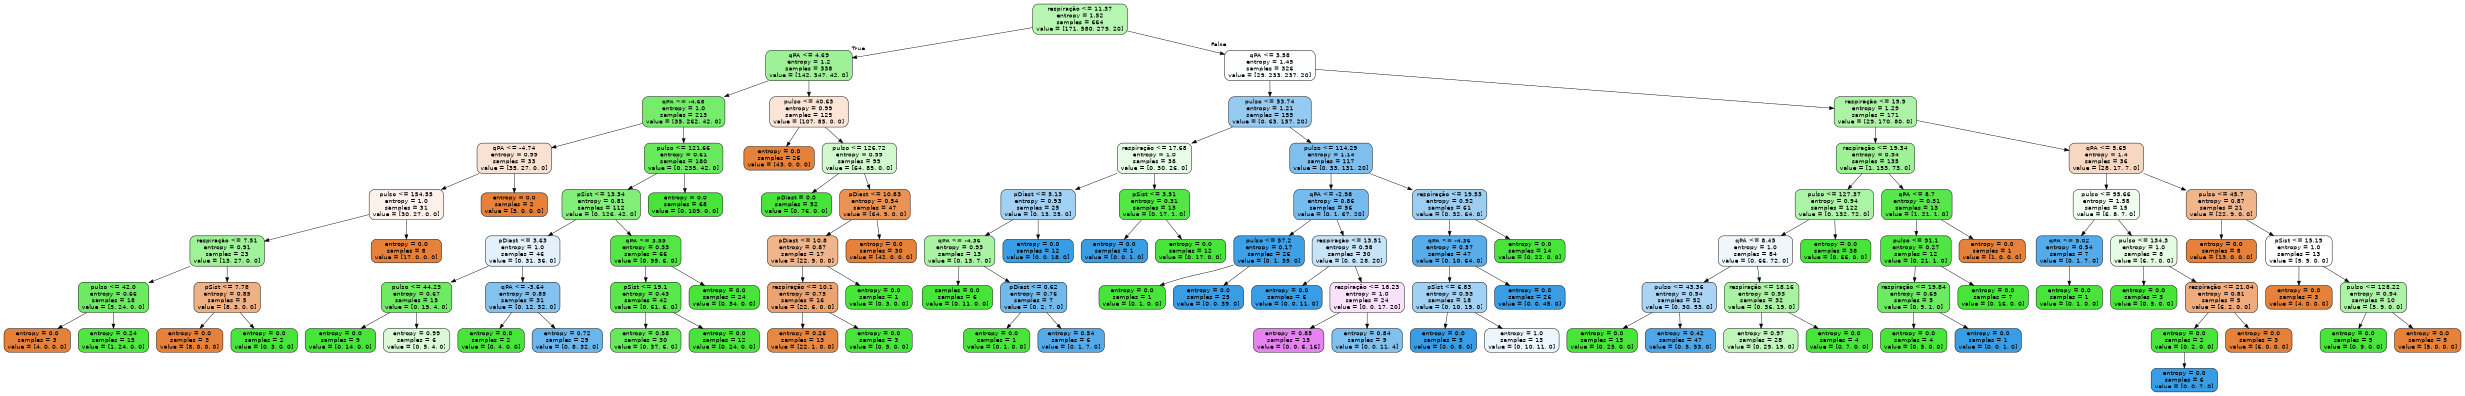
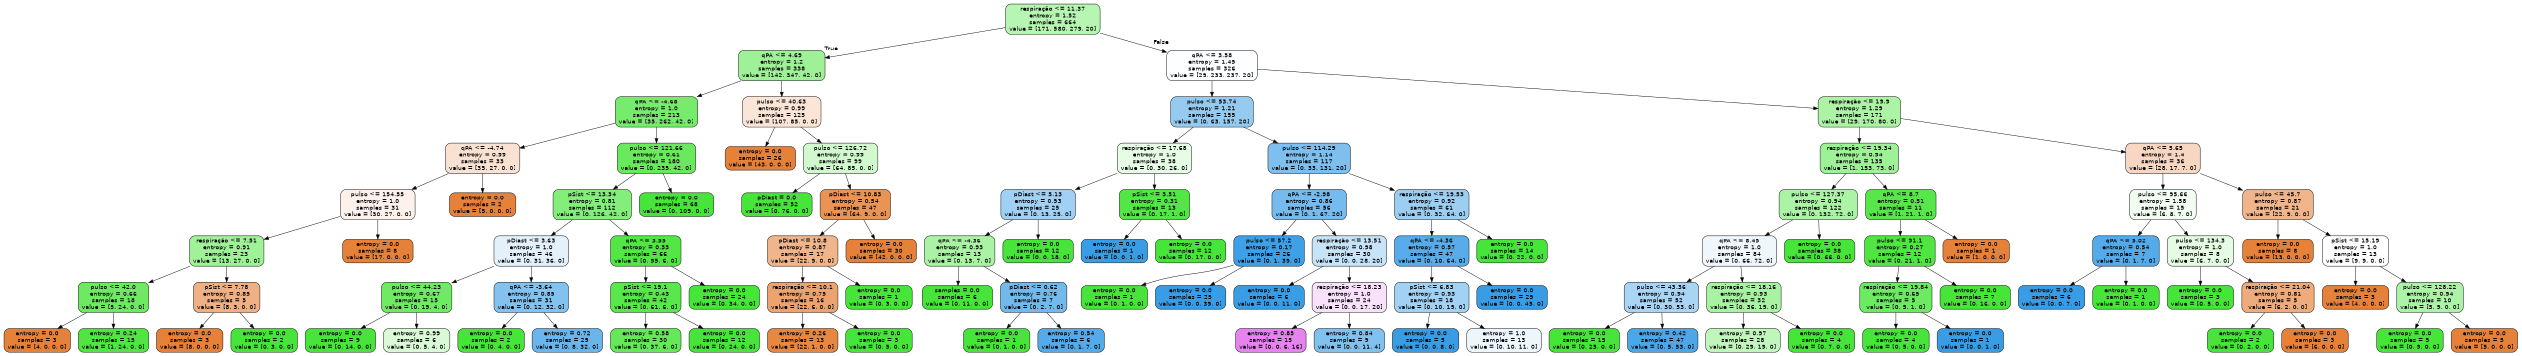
(1917, 205) -> (1901, 205)
(1038, 251) -> (1038, 251)
(1530, 297) -> (1512, 297)
(2184, 358) -> (2088, 275)
